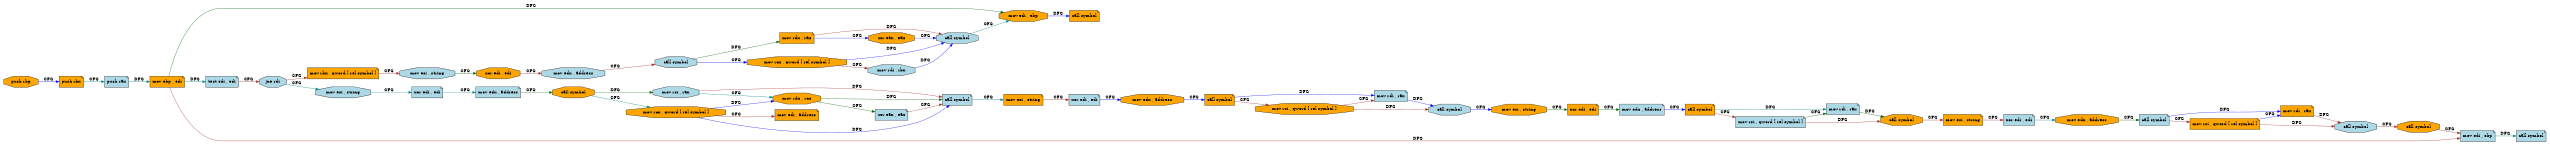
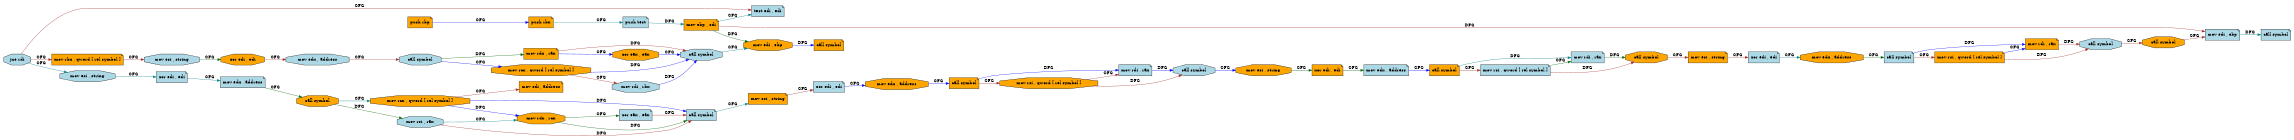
(195, 79) -> (733, 16)
(21, 82) -> (420, 22)
(117, 82) -> (636, 22)
(247, 82) -> (376, 8)
